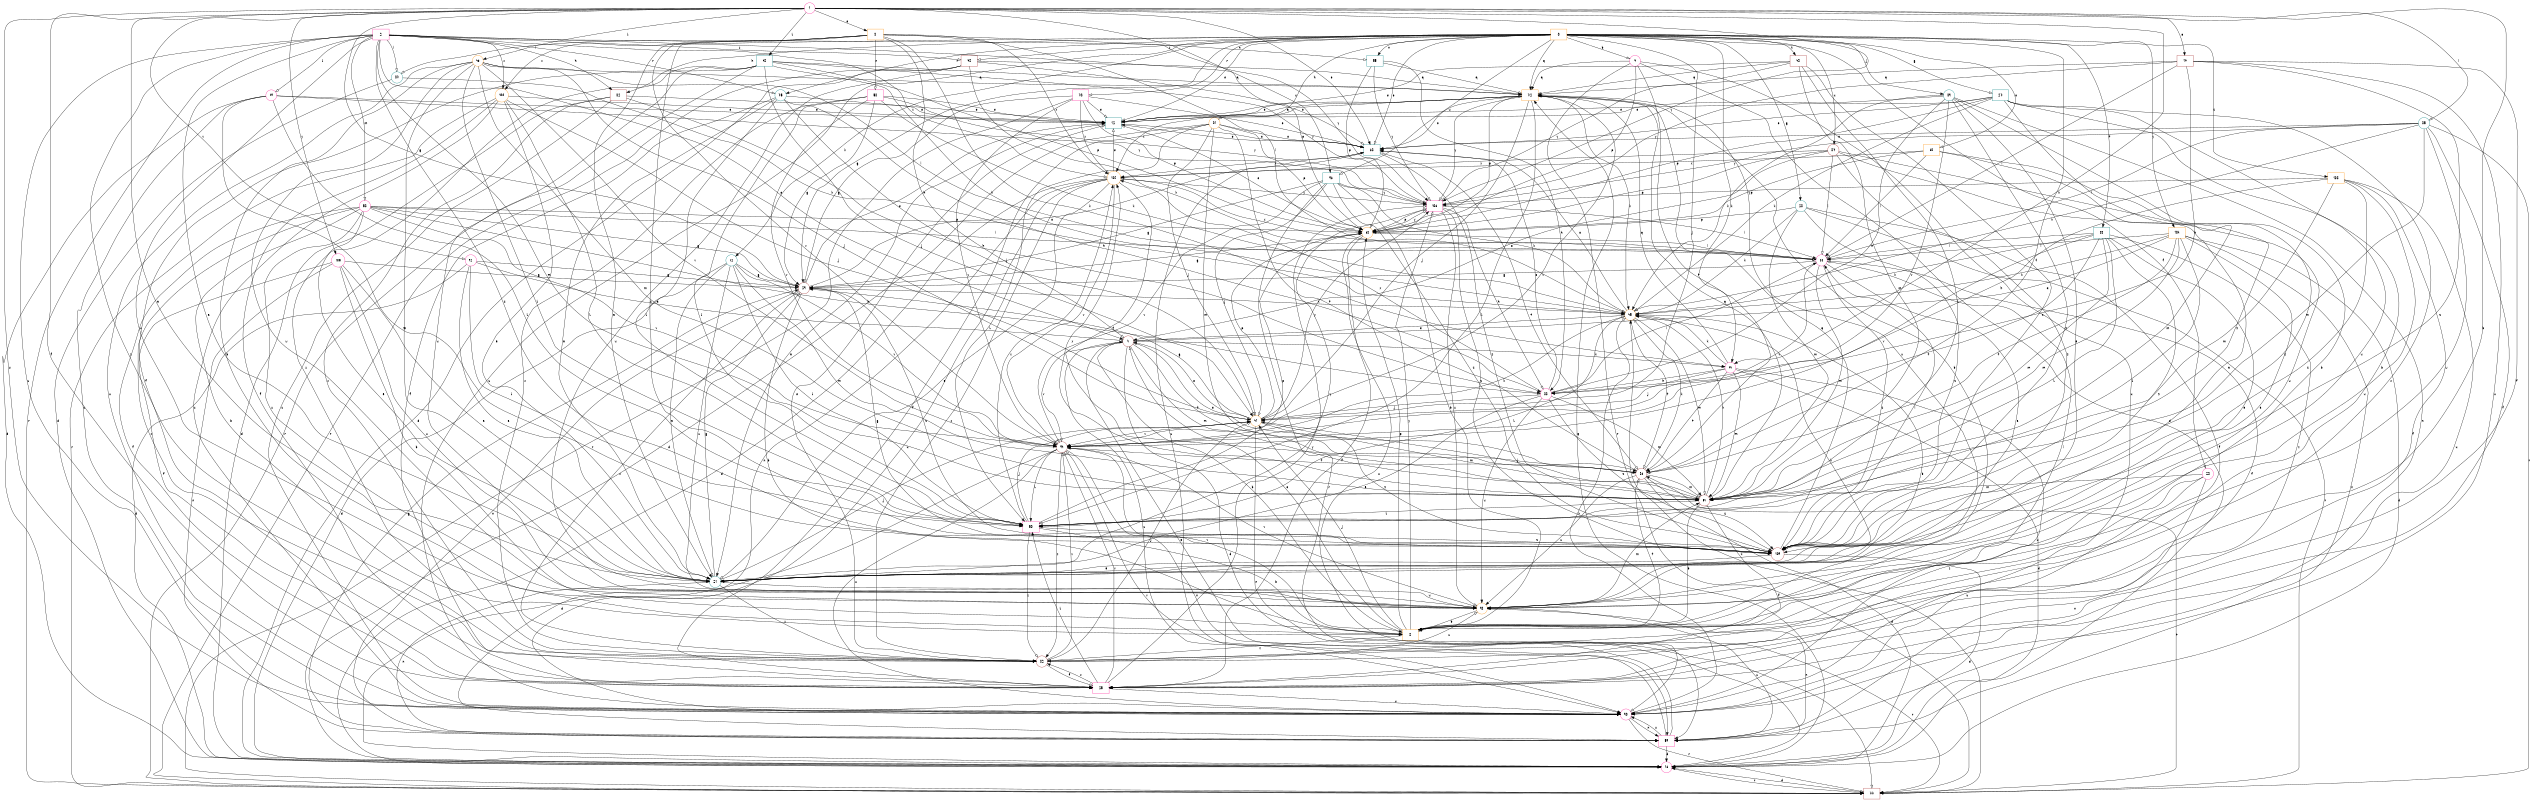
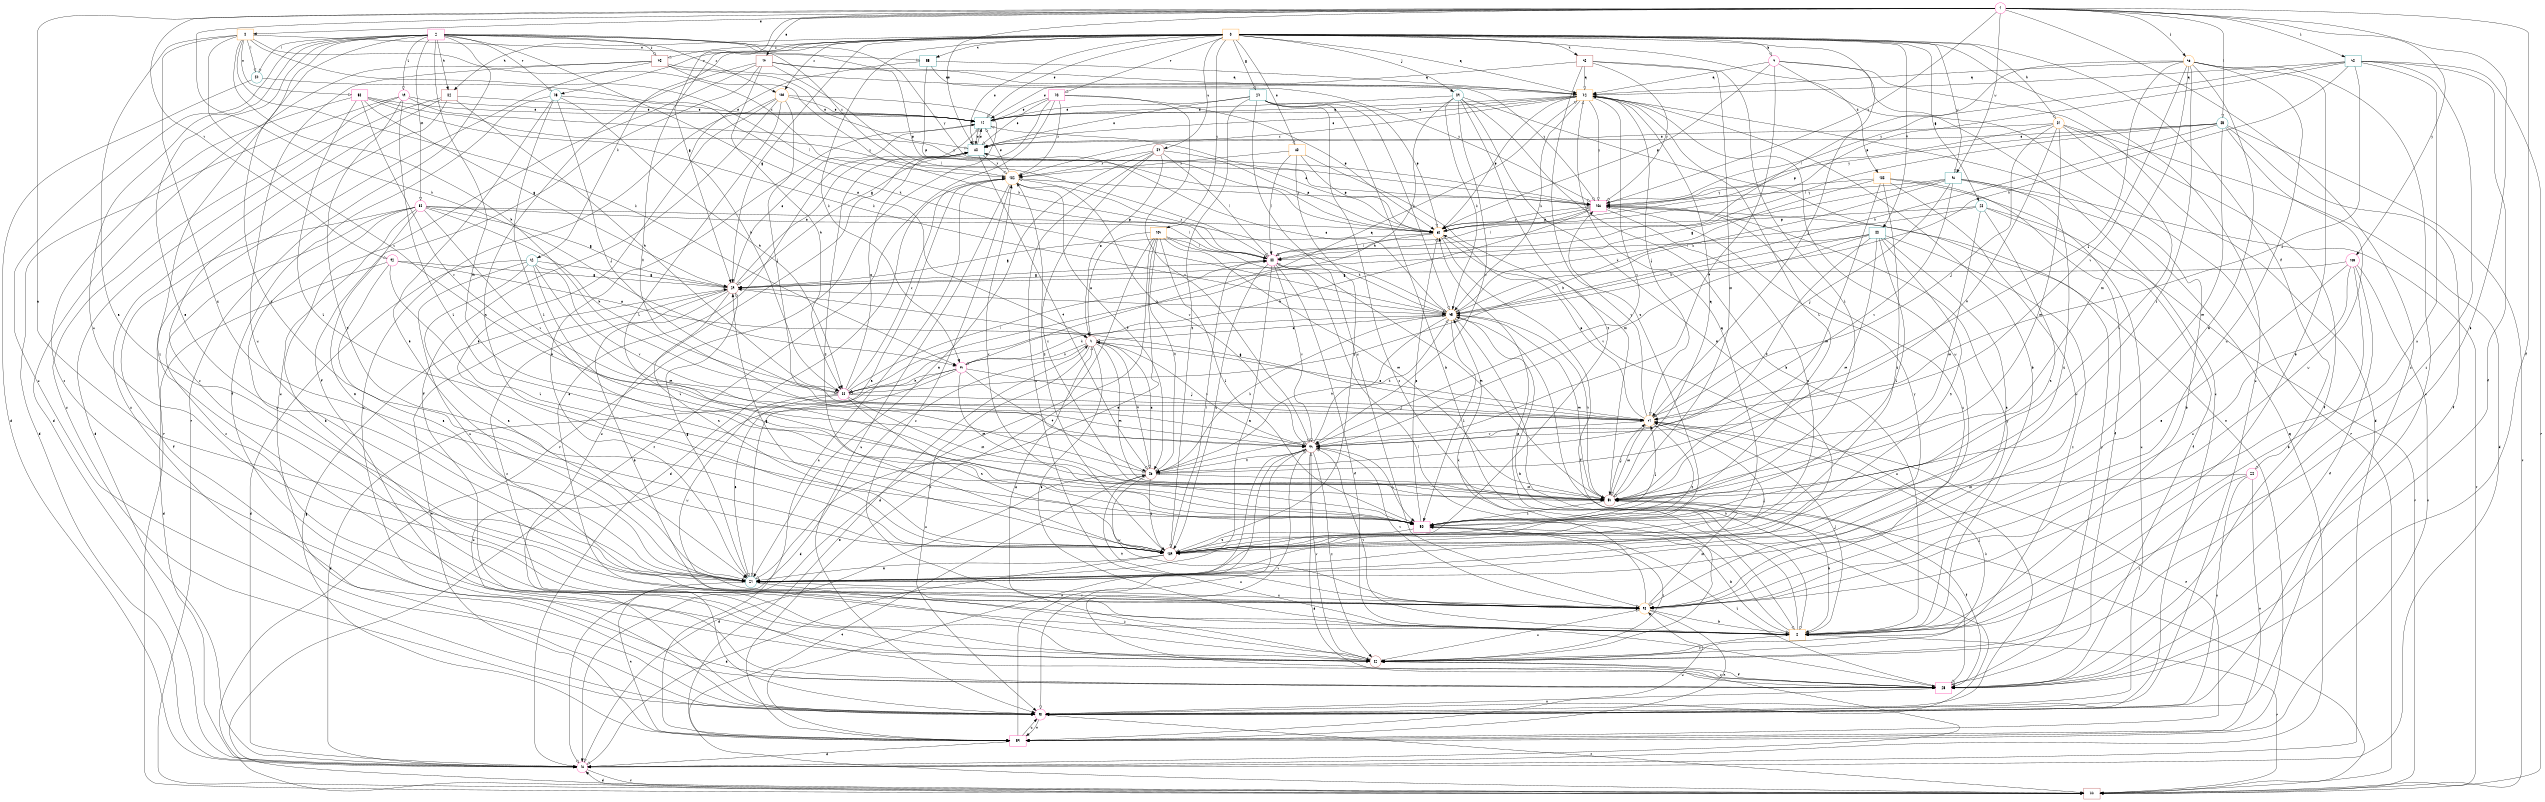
(937, 213) -> (503, 216)
